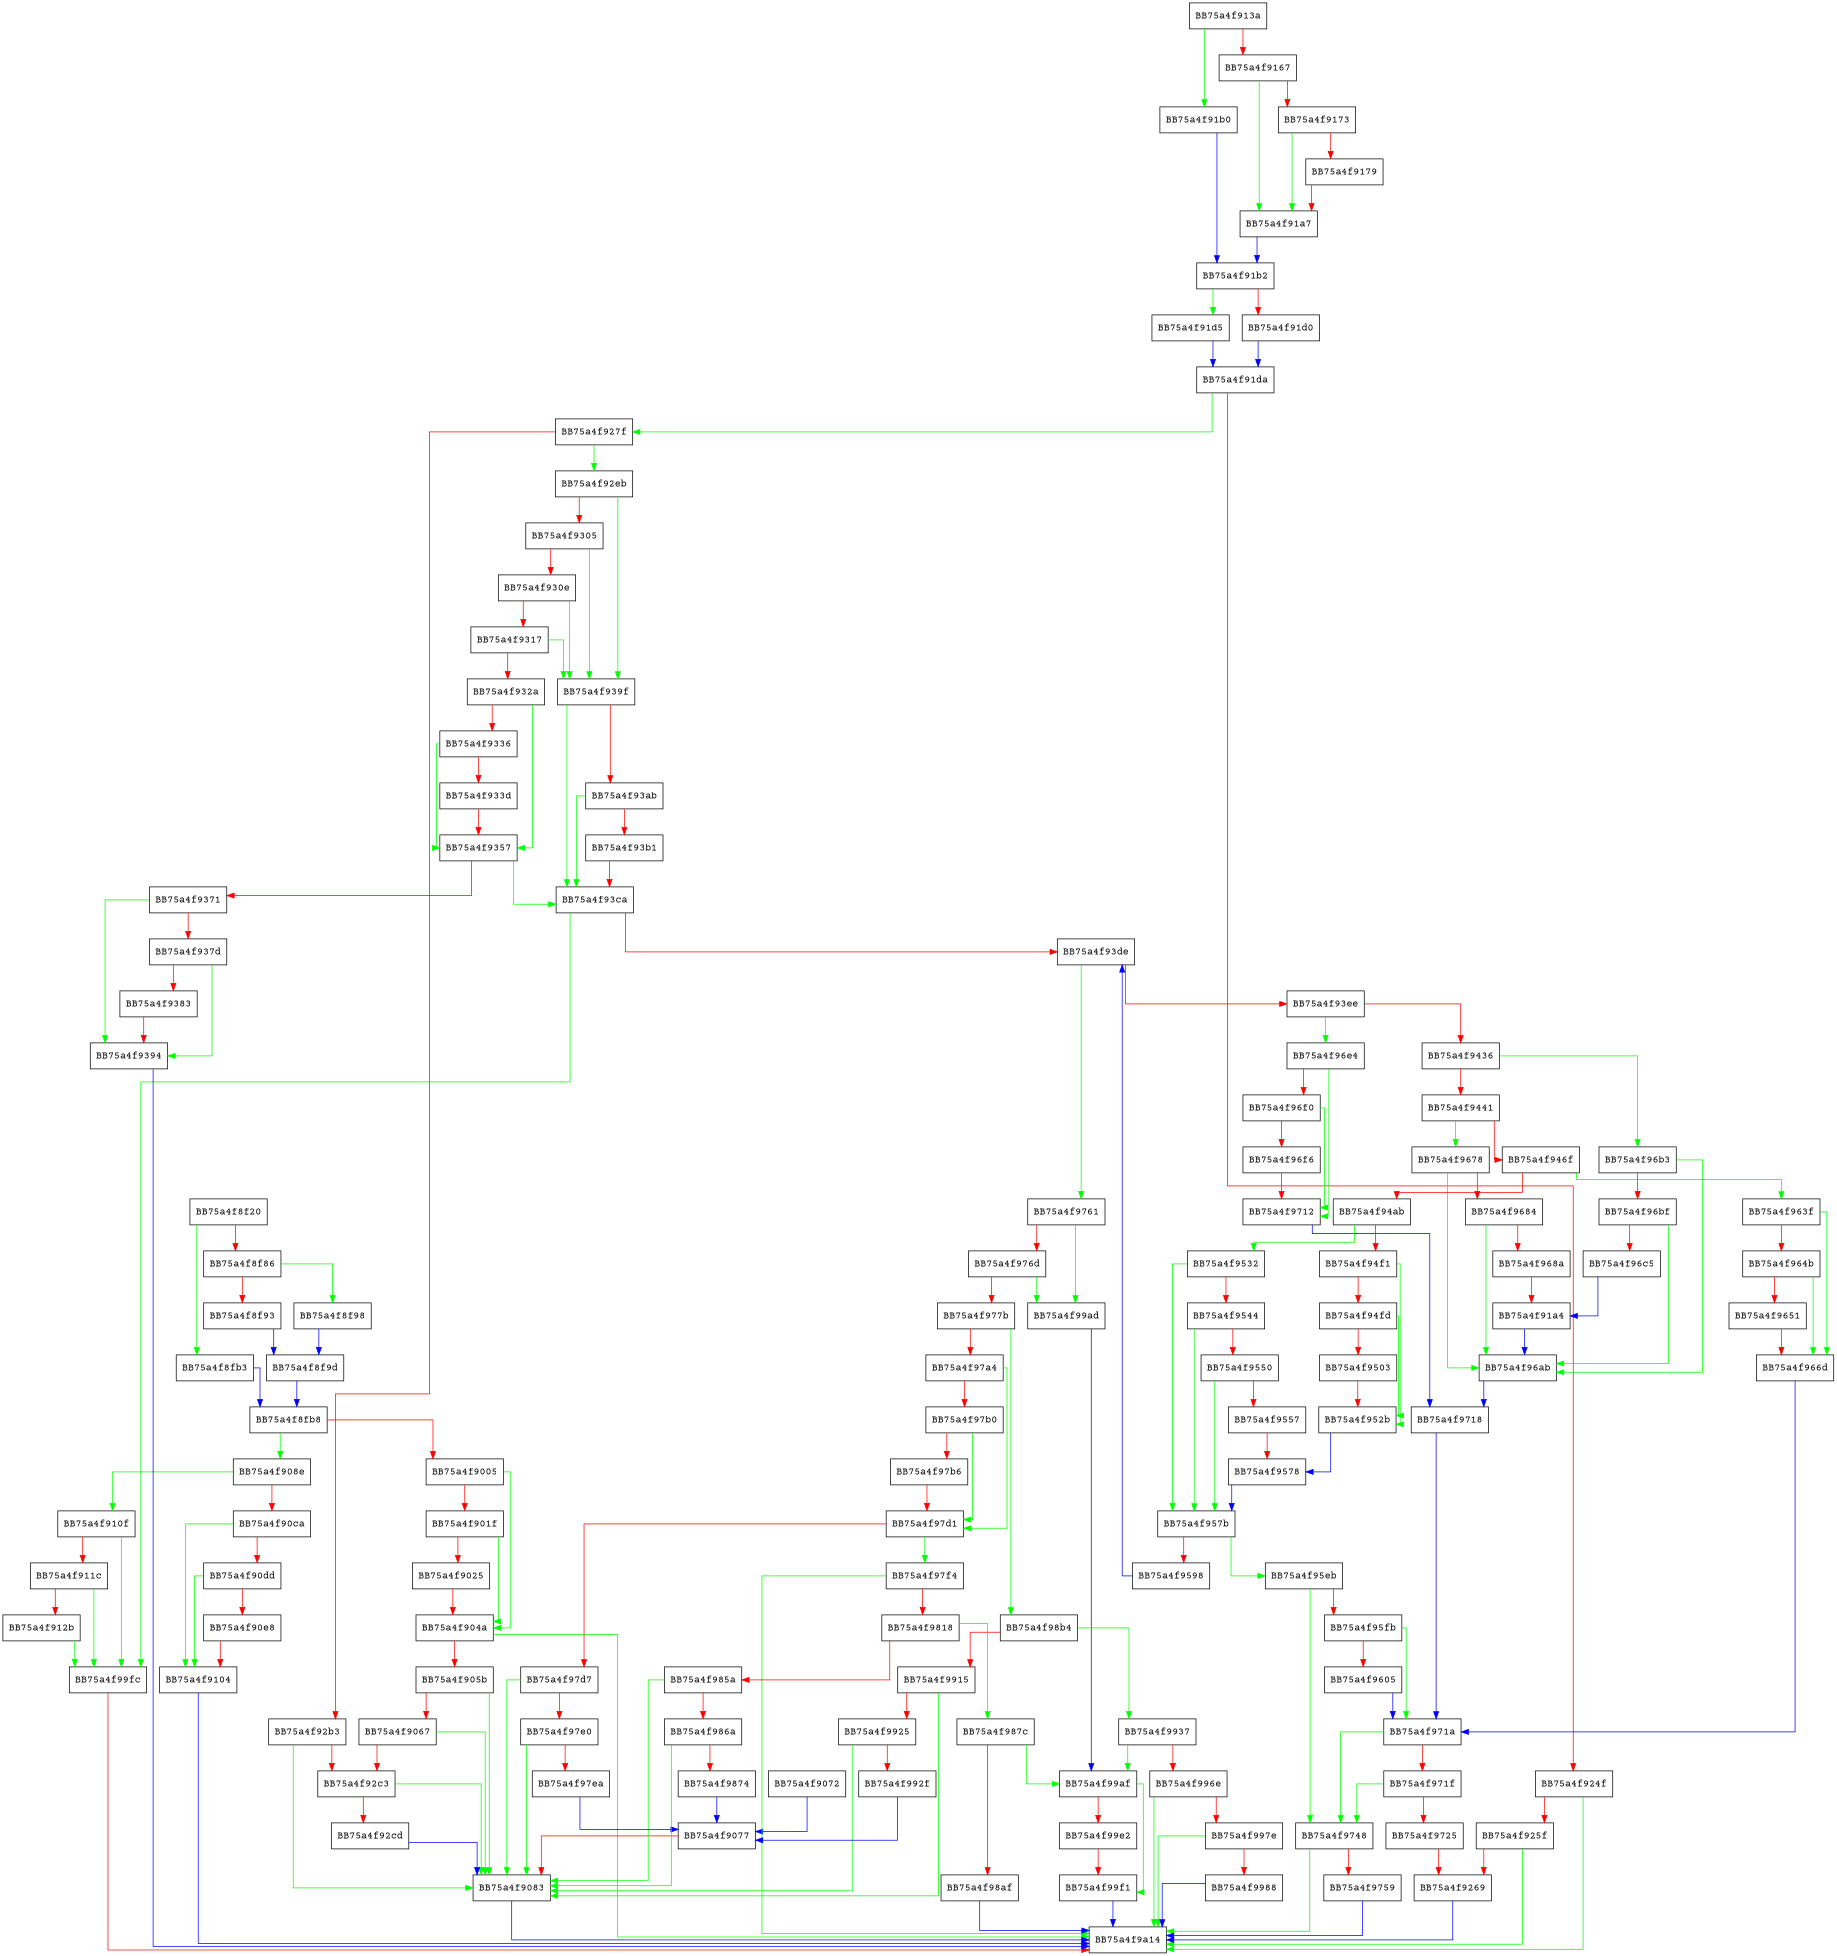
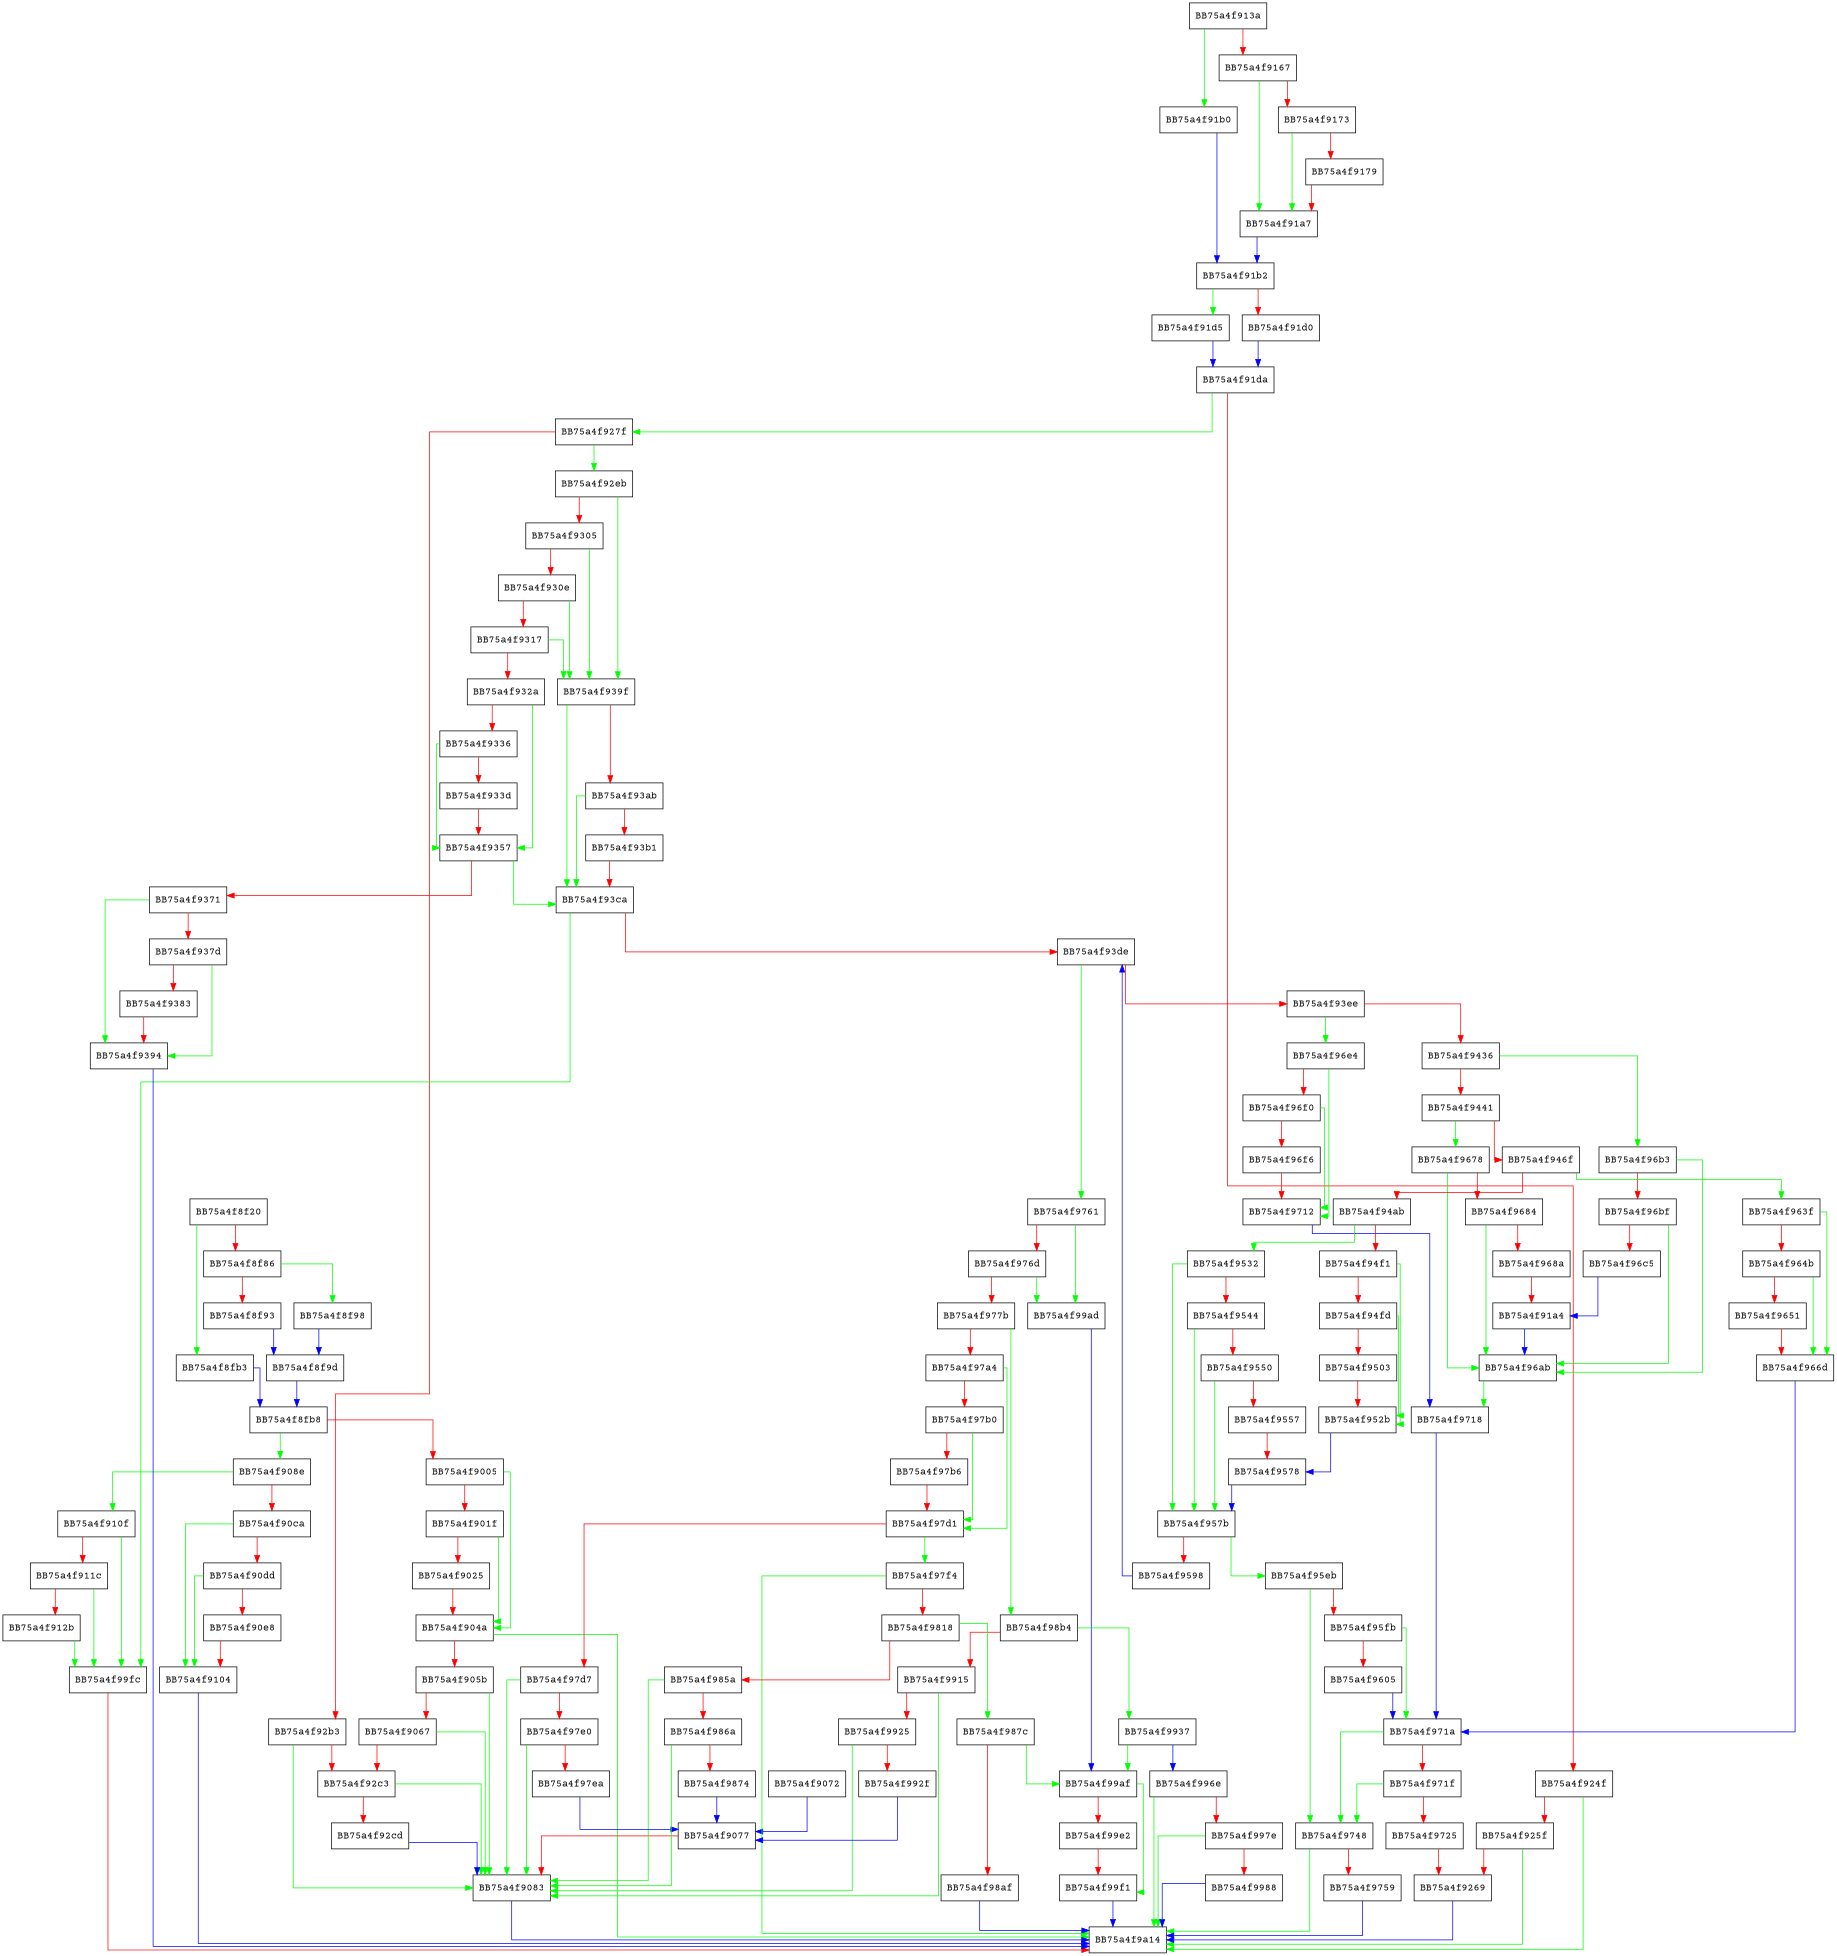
(1484, 1390) -> (1484, 1390)
(1173, 1754) -> (1173, 1754)
